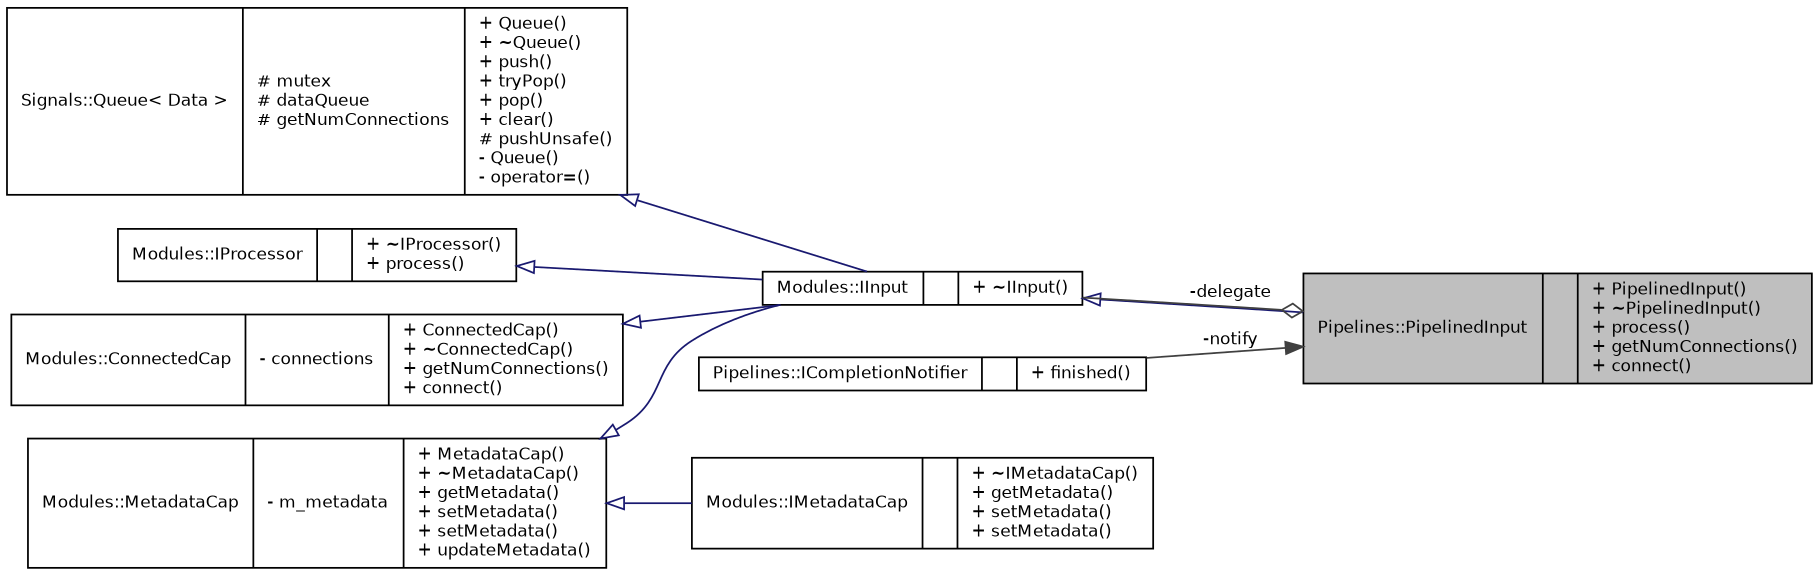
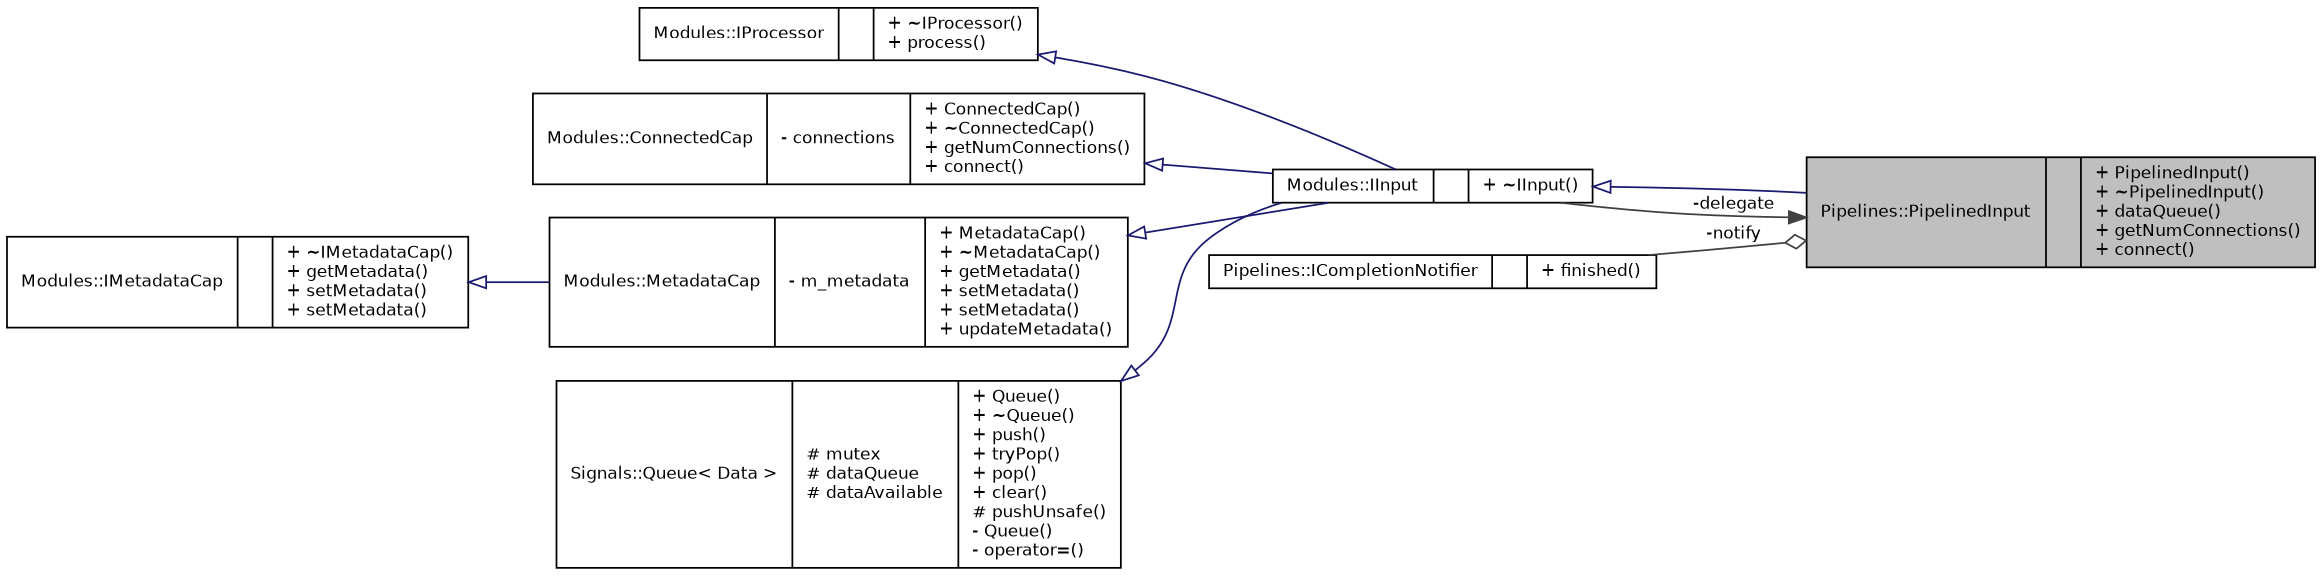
(354, 120) -> (875, 493)
(1182, 304) -> (1674, 213)
(1642, 328) -> (2159, 211)
(1216, 353) -> (1717, 249)
(658, 503) -> (518, 282)
